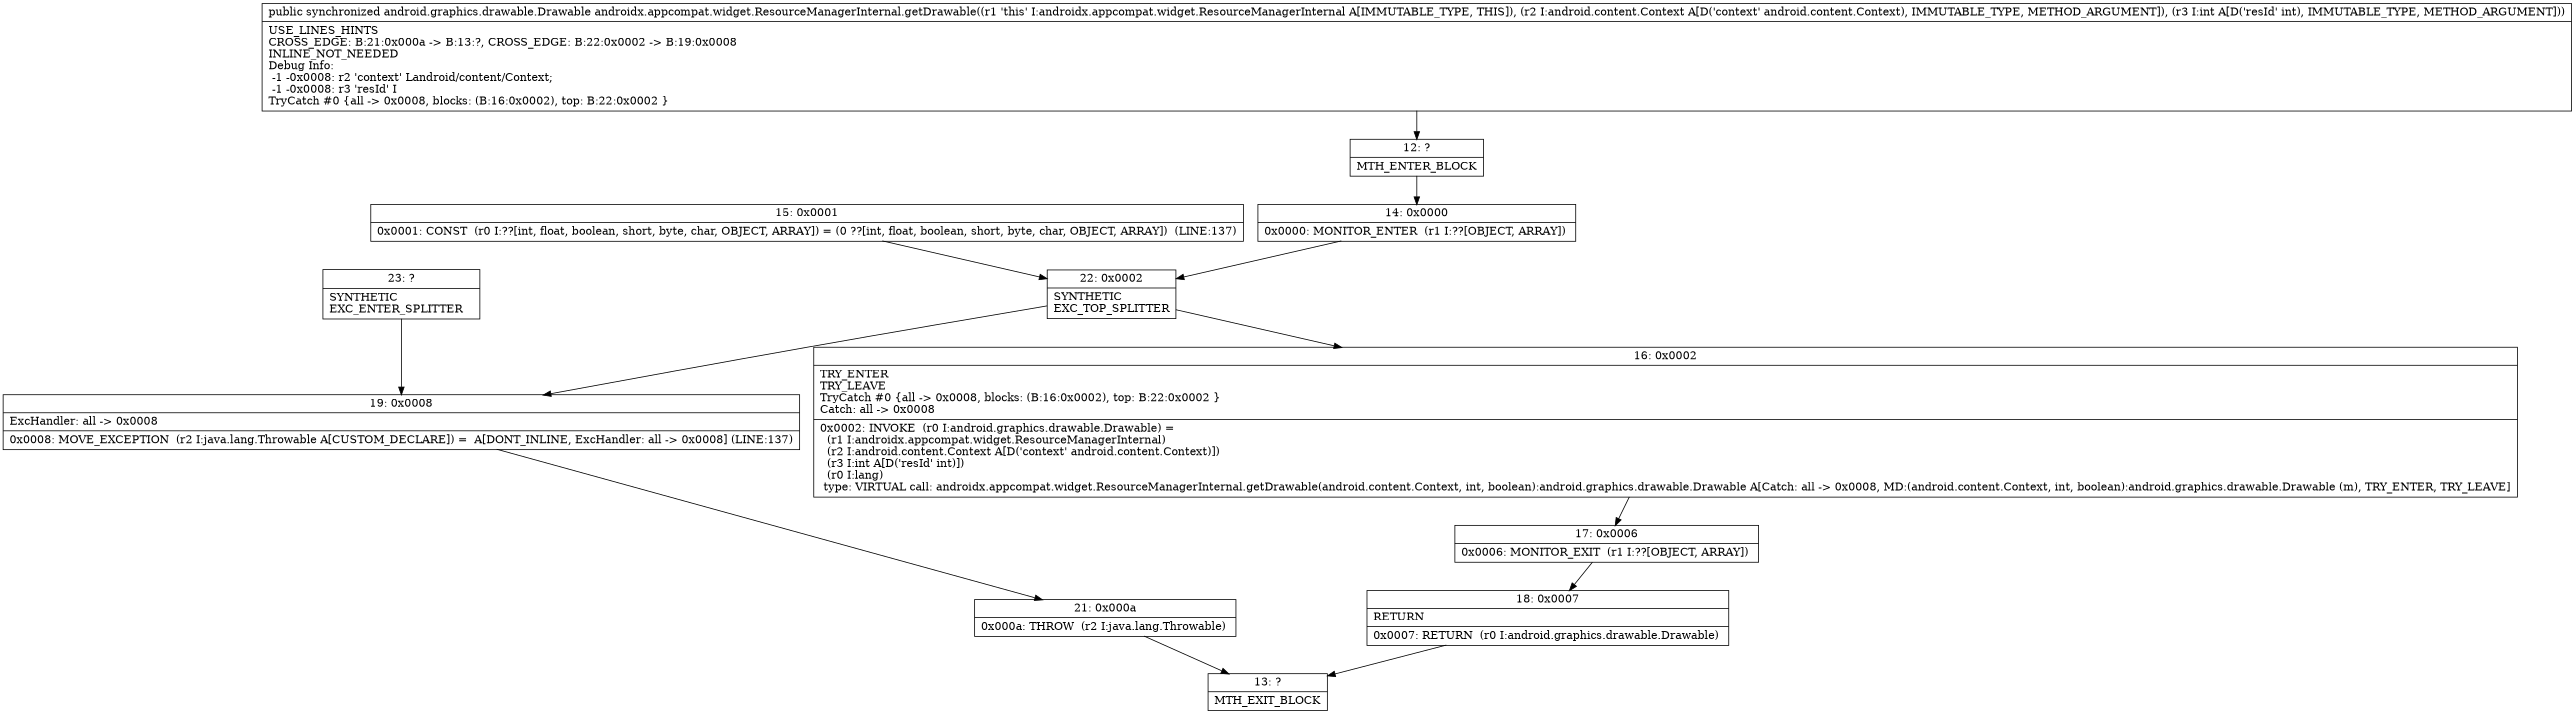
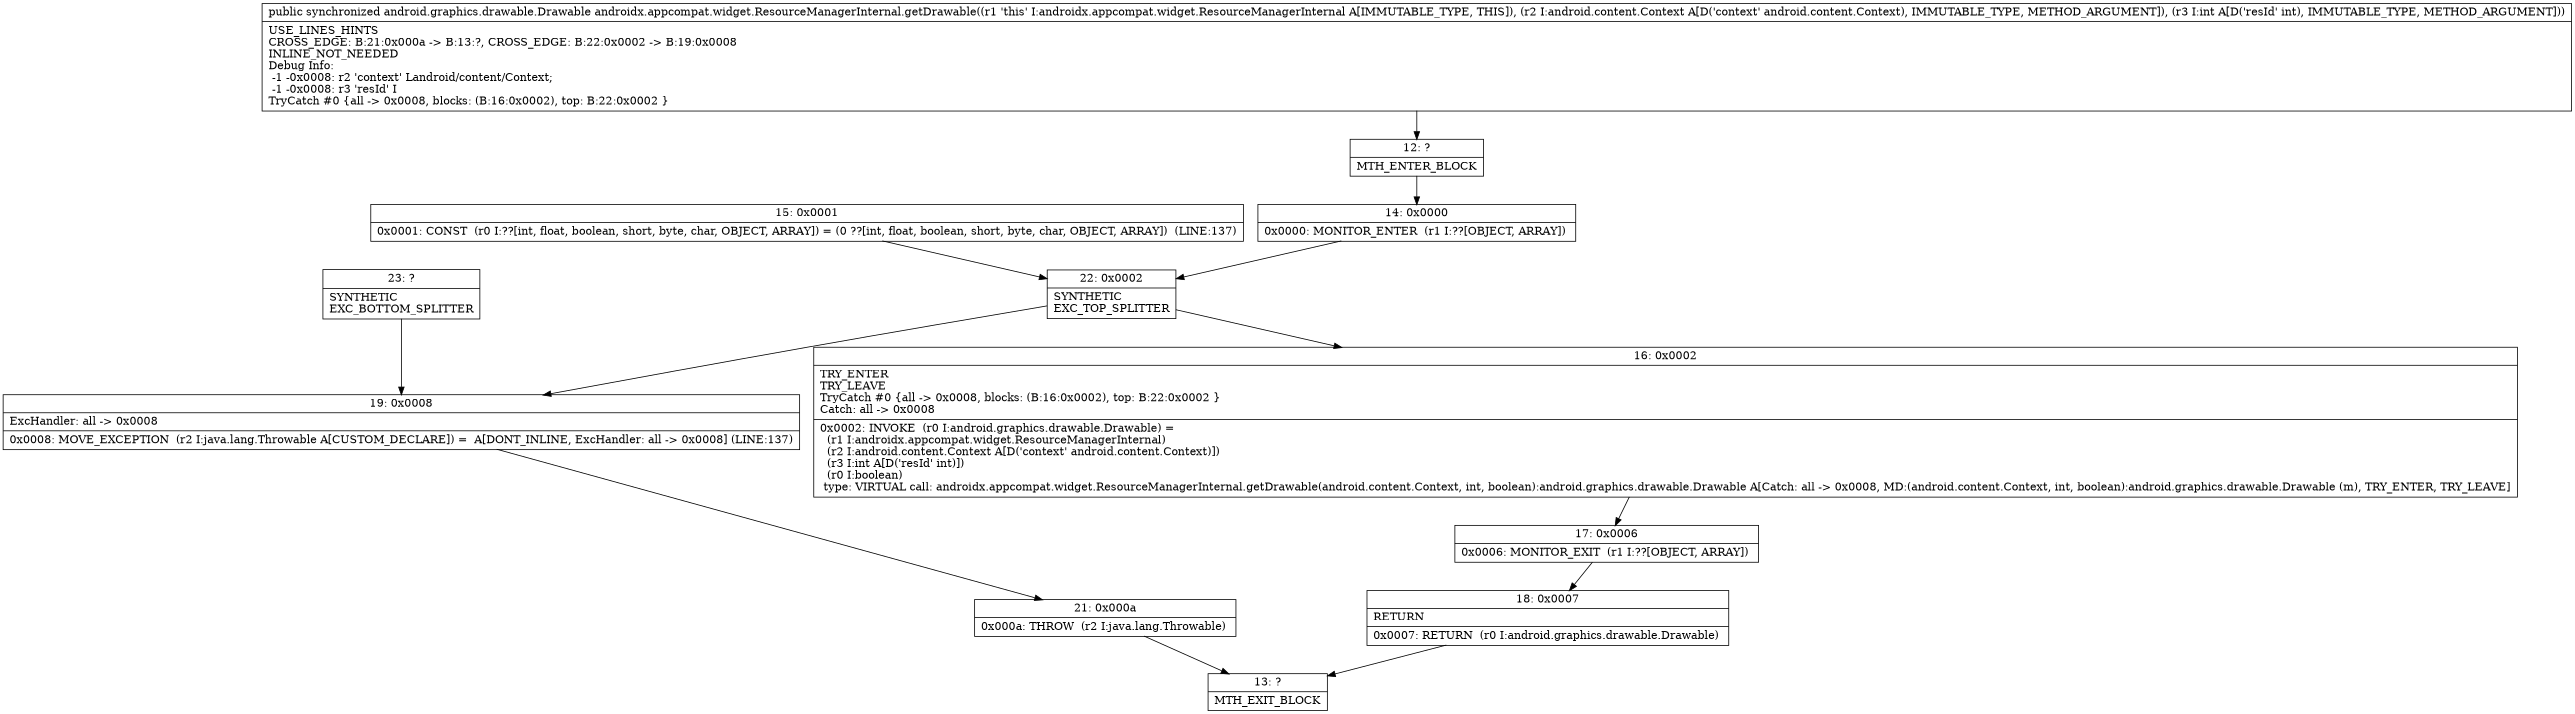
(396, 309) -> (401, 309)
(852, 476) -> (862, 476)
